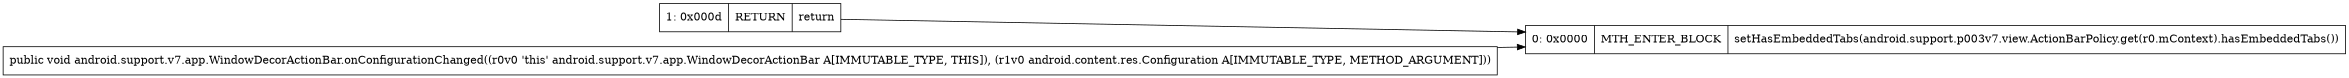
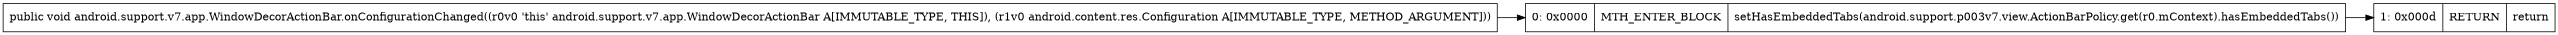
(1179, 26) -> (2356, 18)
